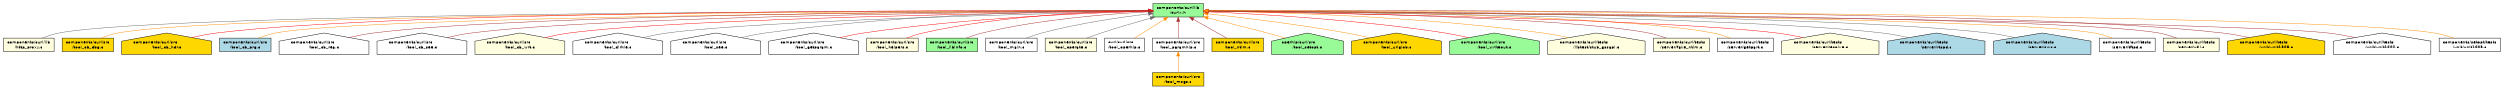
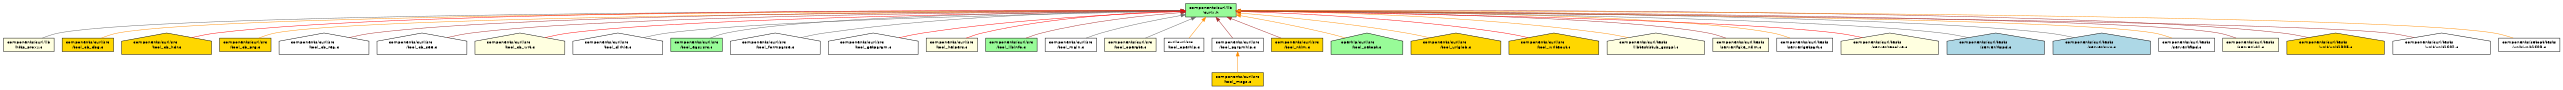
(245, 45) -> (245, 45)
none -> (697, 45)
(716, 45) -> (775, 45)
(1494, 45) -> (1554, 45)
